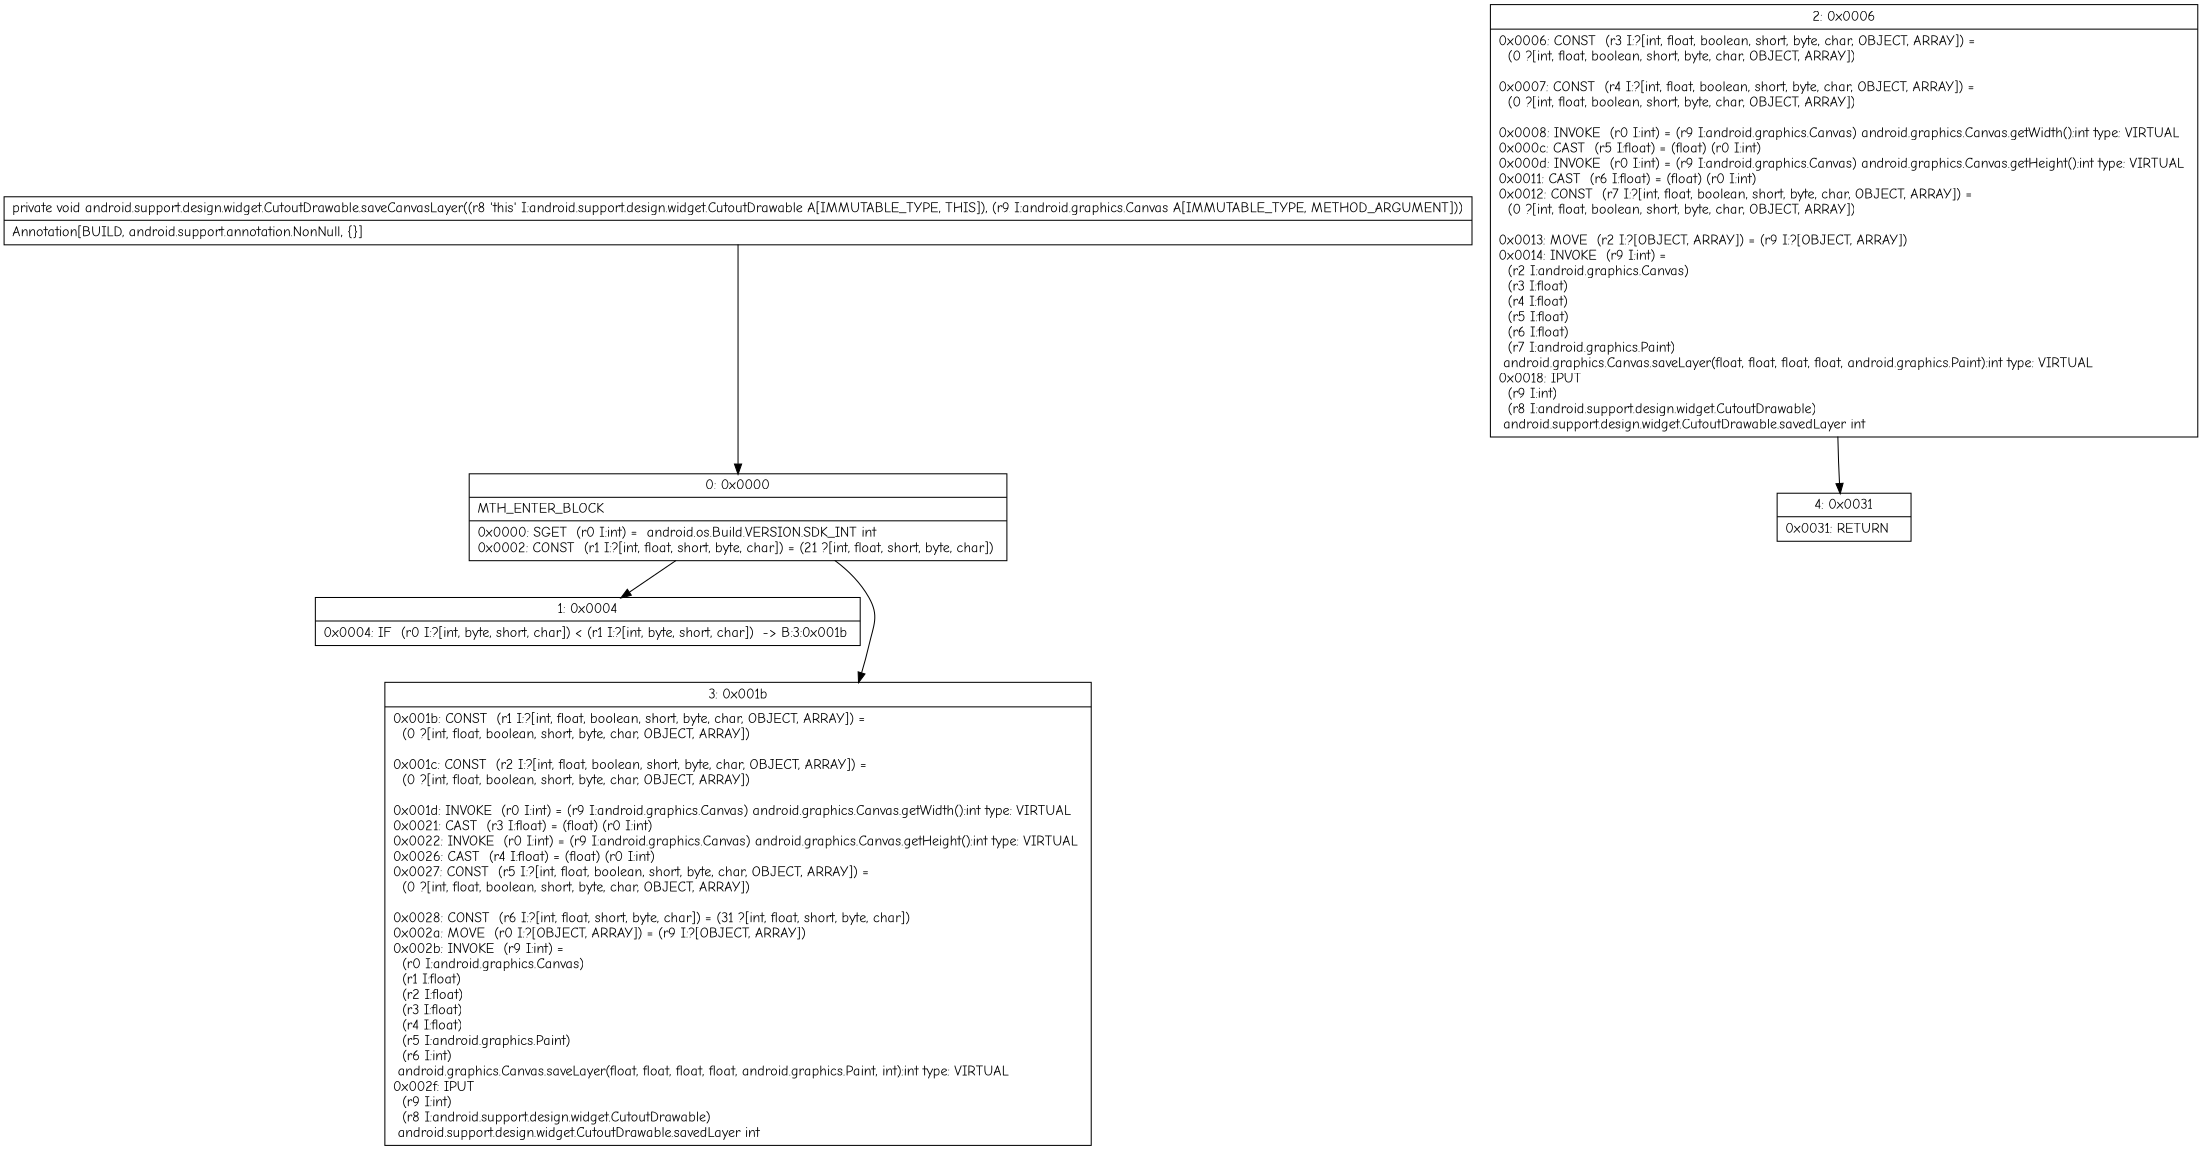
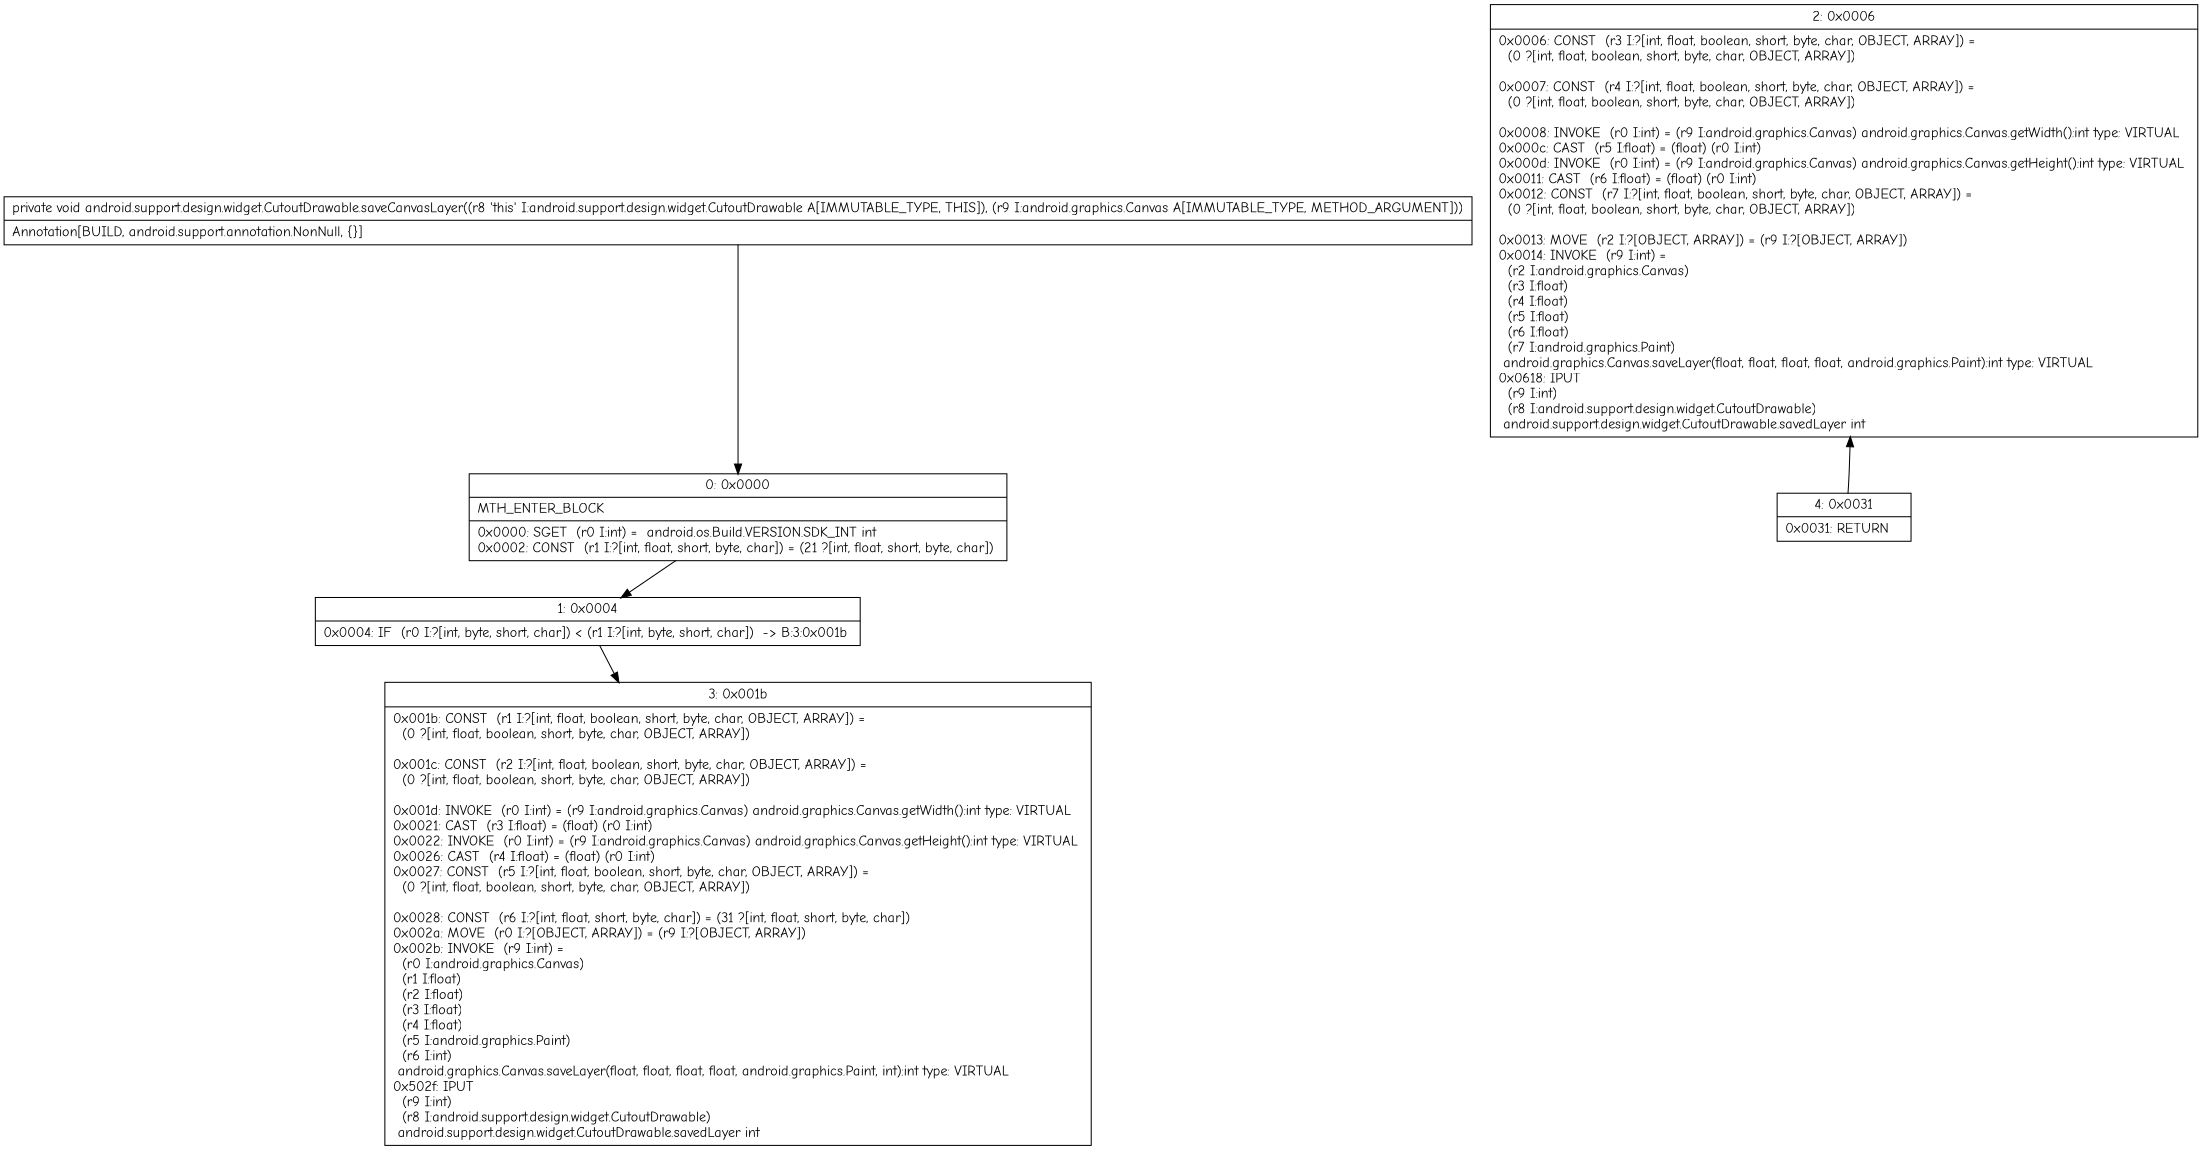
(1545, 378) -> (1545, 378)
(1838, 460) -> (1849, 470)
(874, 610) -> (607, 659)
(439, 1087) -> (438, 1087)
